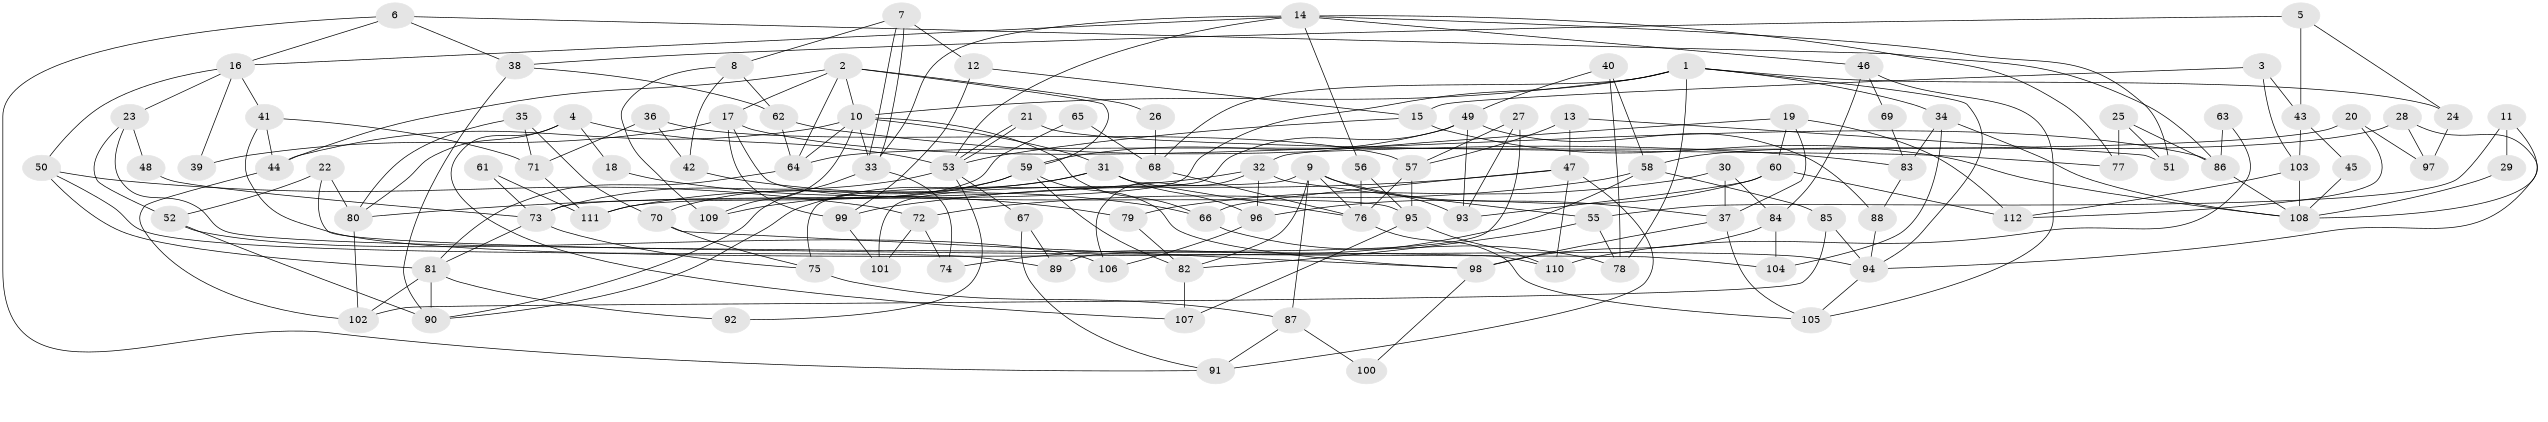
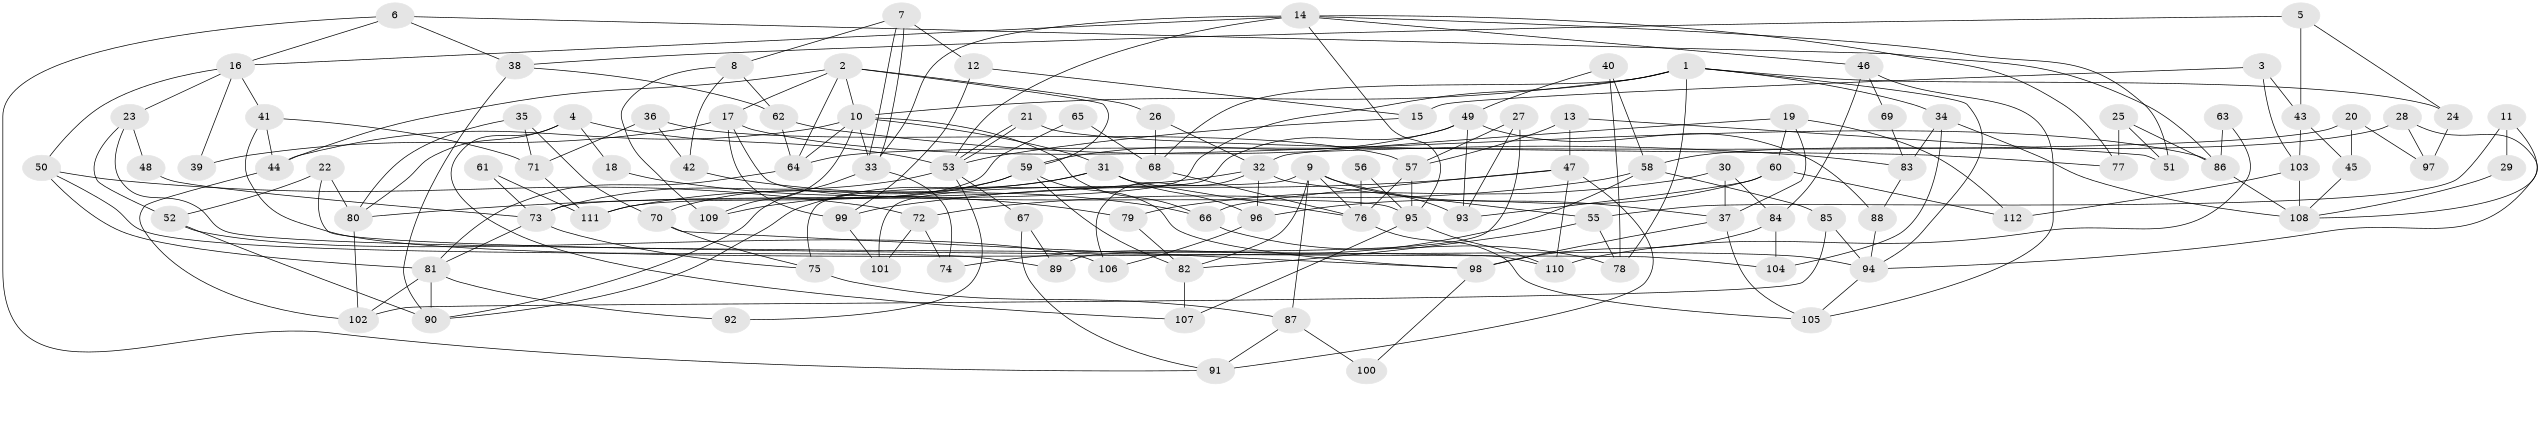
(1332, 95) -> (1389, 127)
none -> (1208, 143)
(1963, 161) -> none
(2186, 210) -> (2352, 143)
